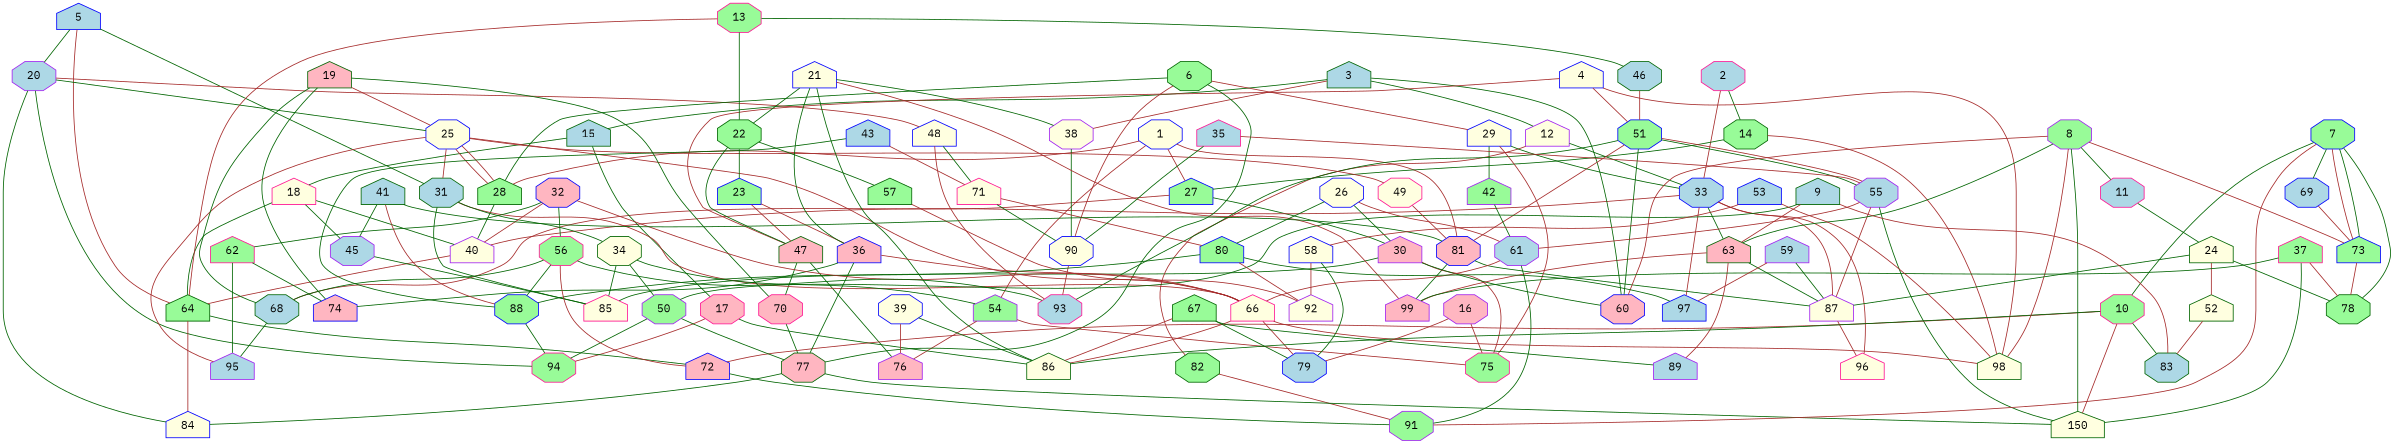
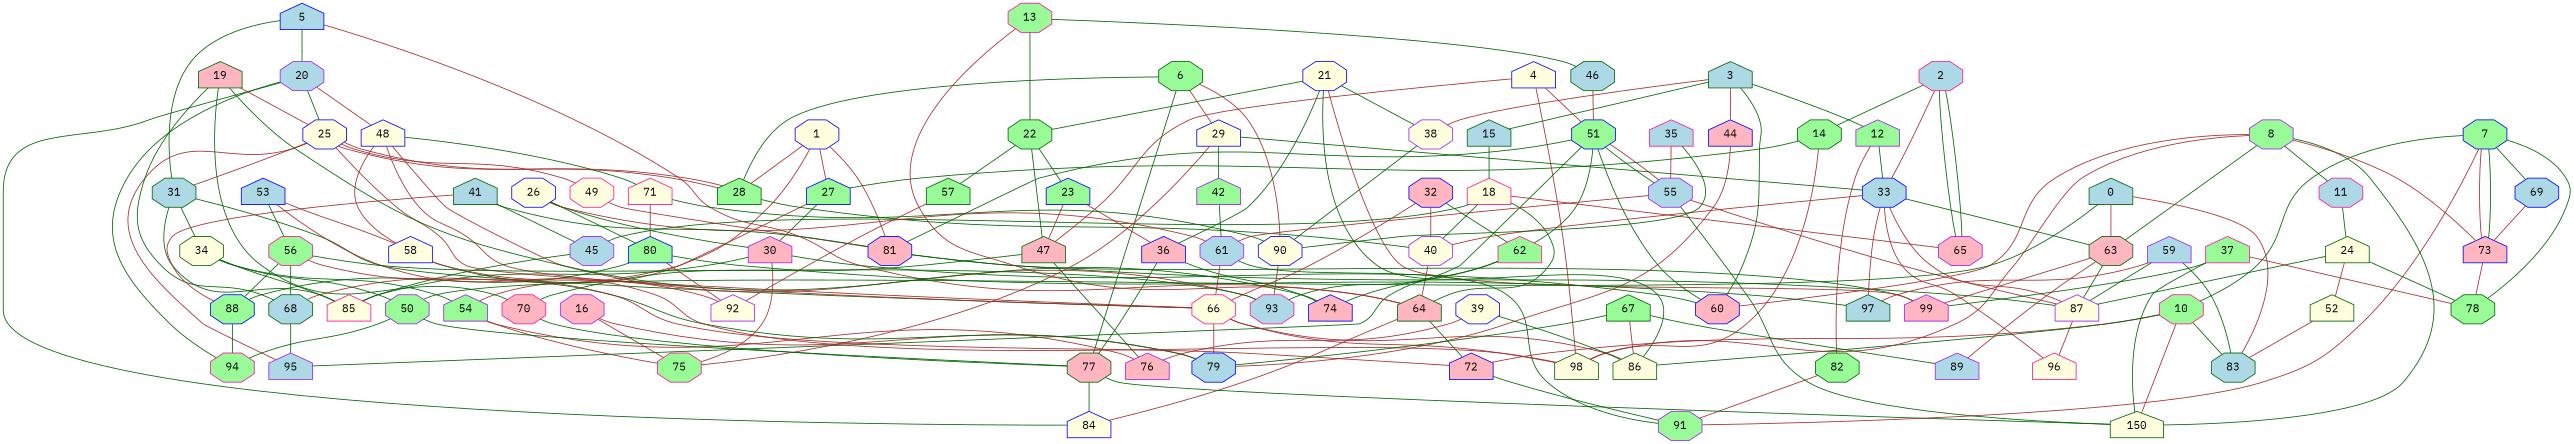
(815, 76) -> (1325, 76)
(868, 134) -> none
(1547, 134) -> (1878, 134)
none -> (1730, 134)
(1549, 193) -> (1231, 152)
(1818, 193) -> (2111, 193)
none -> (355, 198)
none -> (1574, 209)
(560, 222) -> (280, 228)
(472, 251) -> (1431, 251)
(1729, 251) -> (2111, 251)
none -> (1960, 251)
(2359, 251) -> (2485, 251)
(1061, 273) -> (761, 291)
(839, 288) -> (687, 289)
none -> (2215, 303)
(188, 309) -> (1419, 309)
(722, 309) -> none
(1253, 309) -> (1214, 309)
(1684, 309) -> (1868, 309)
